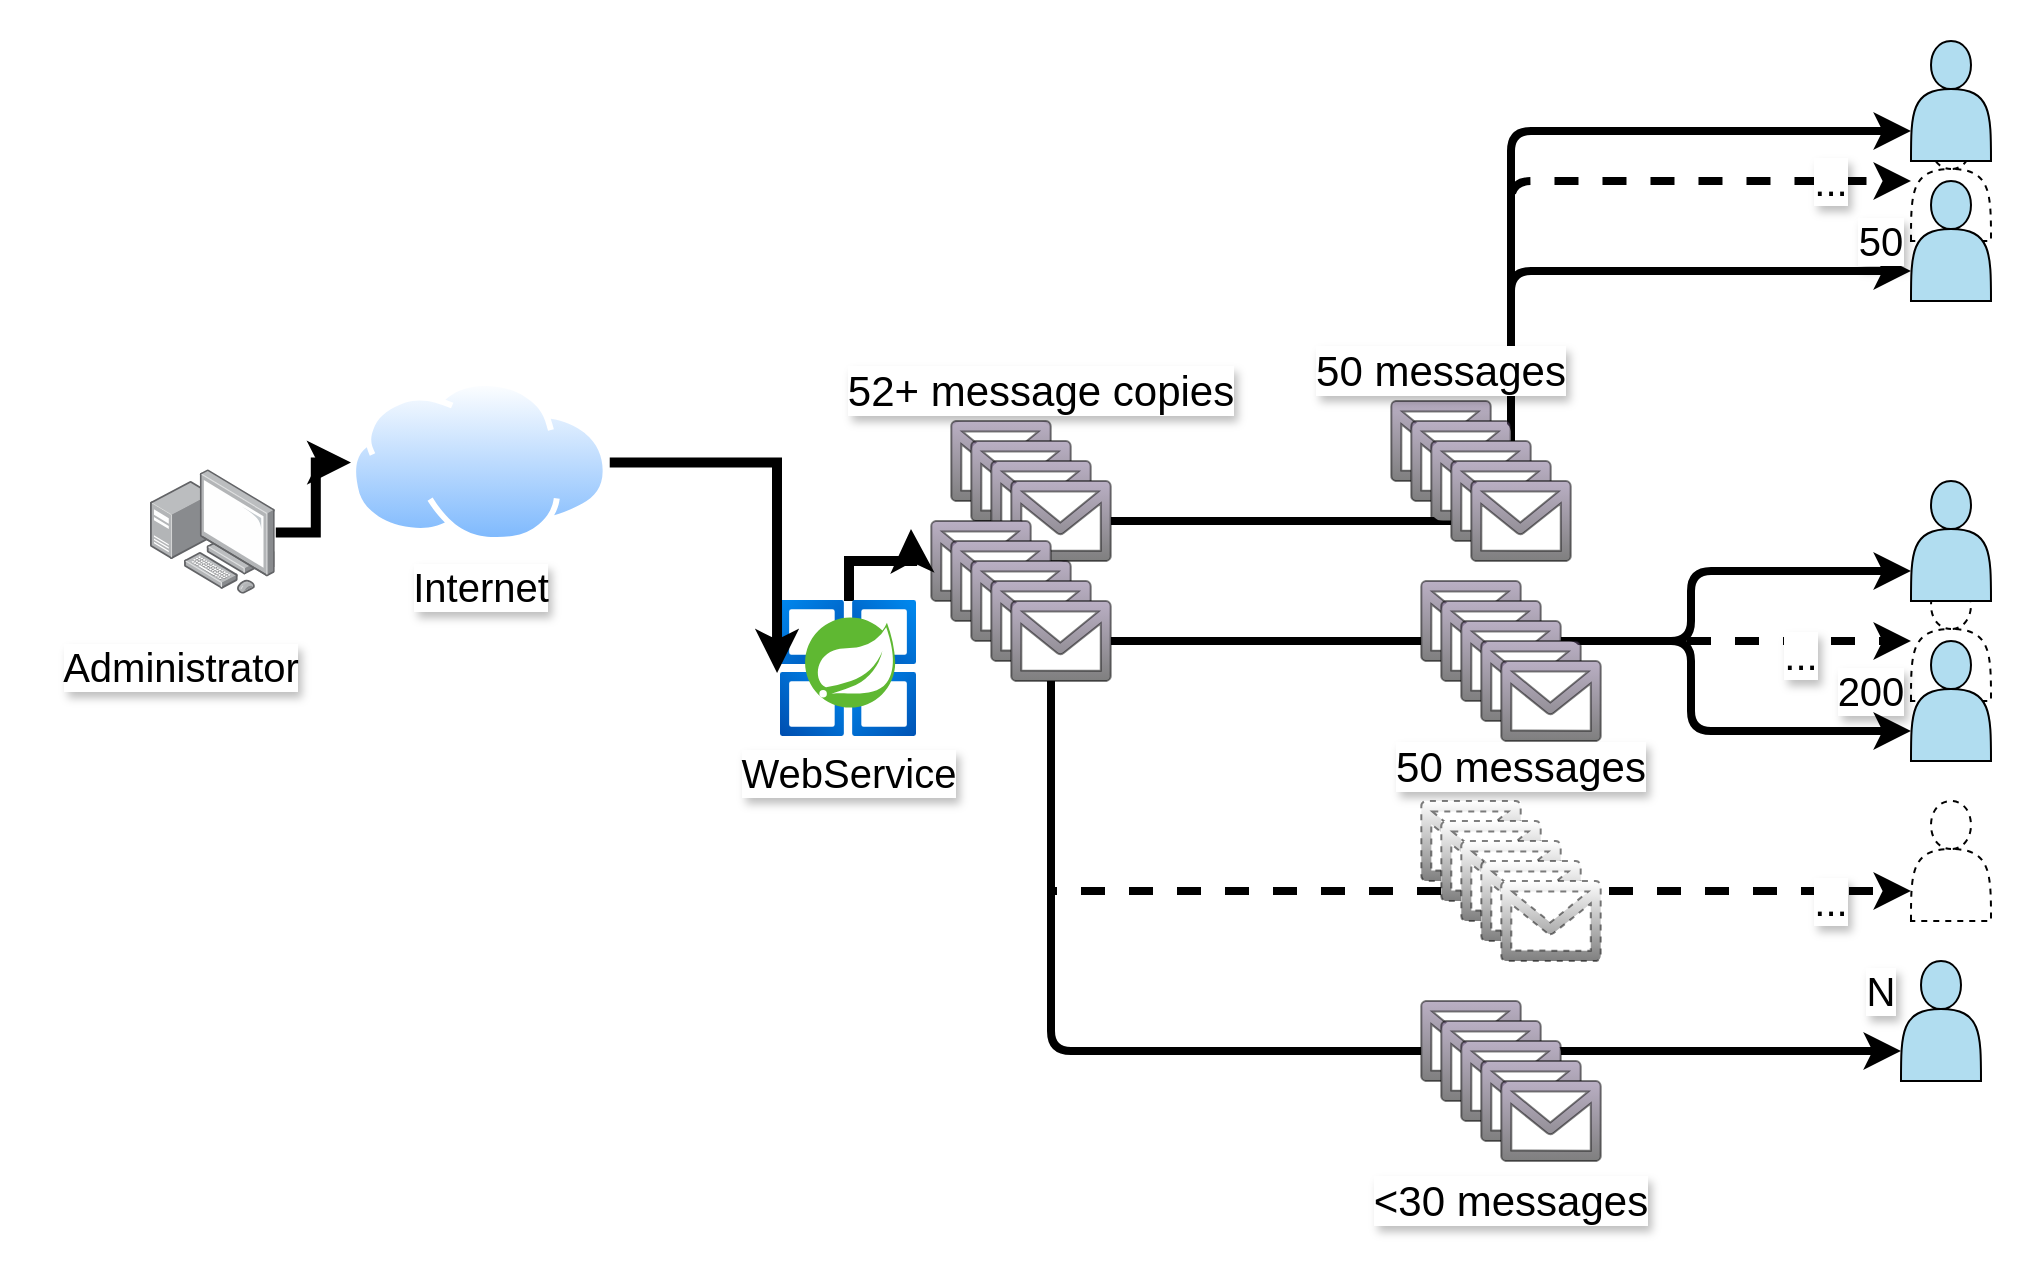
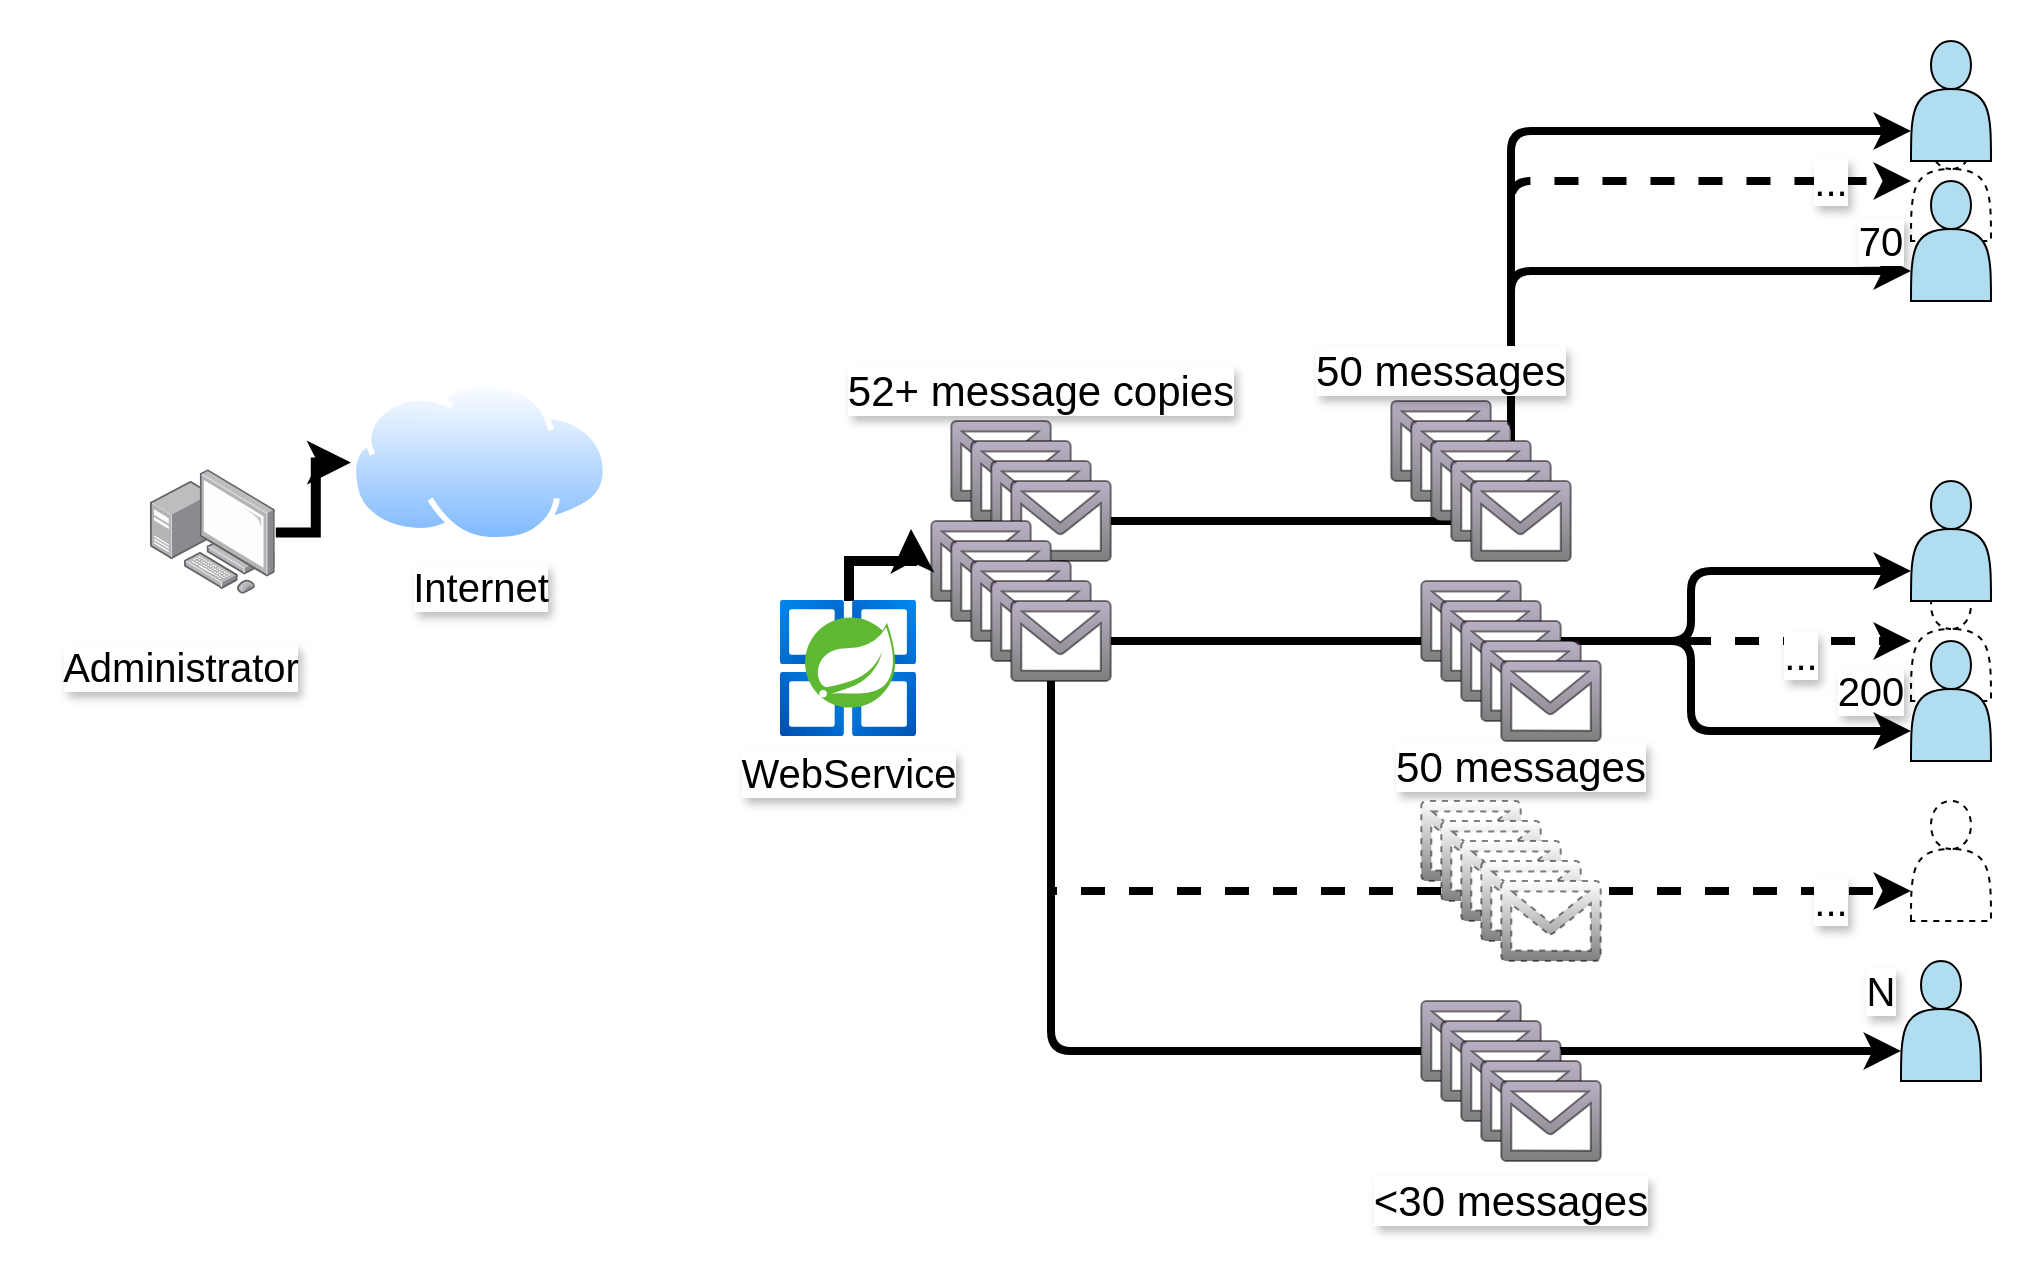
(1882, 241) -> (1882, 241)
(777, 470) -> none
